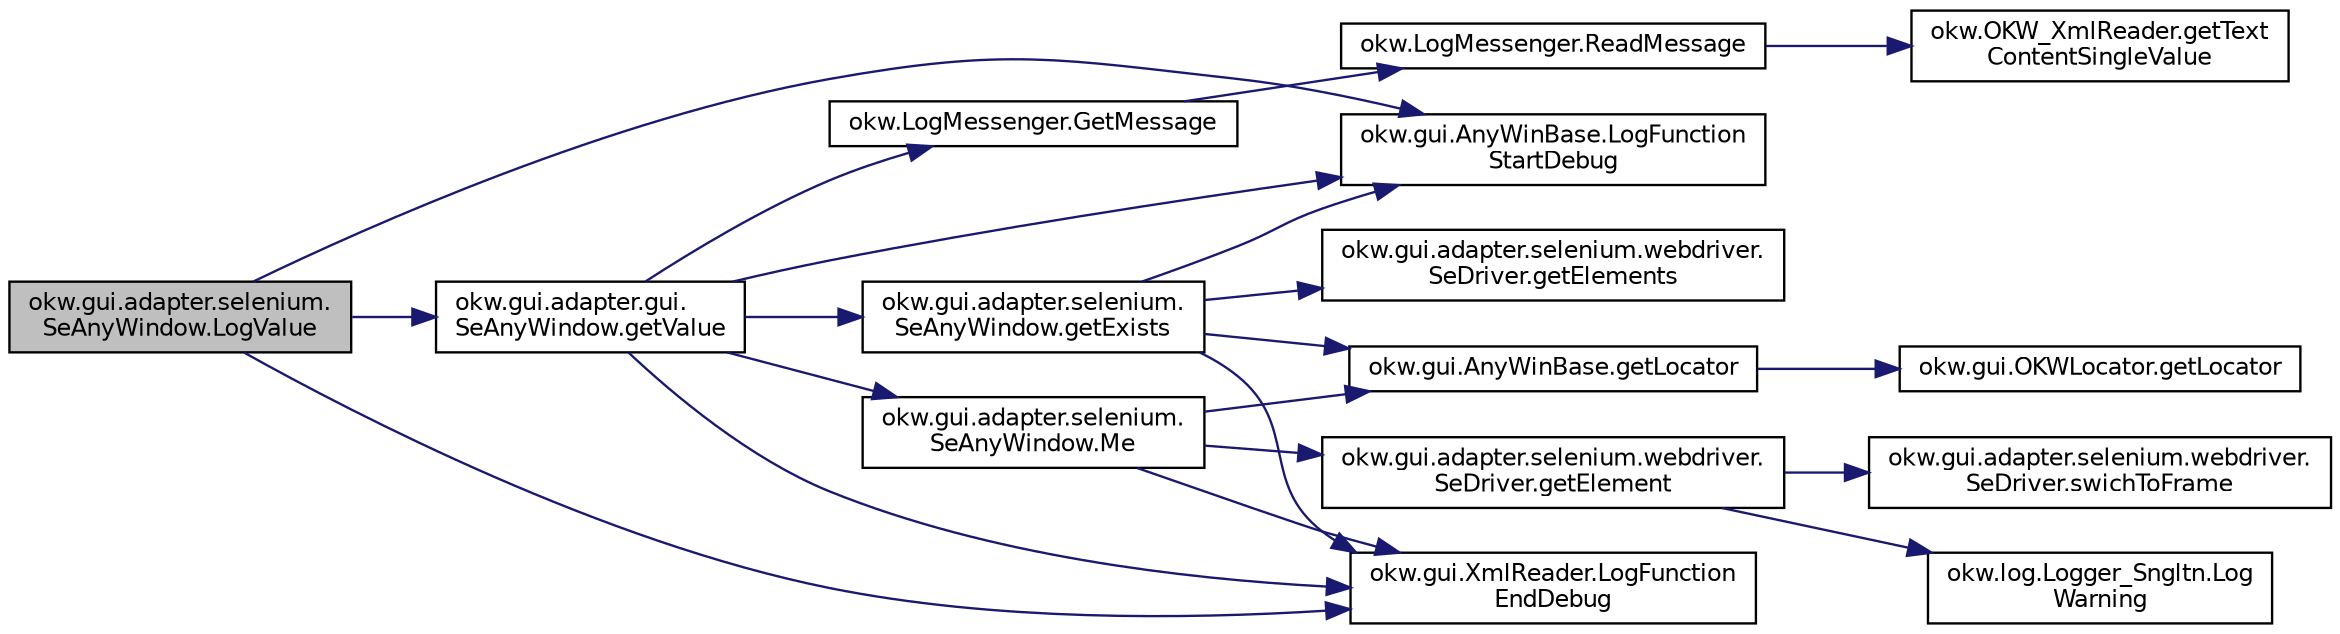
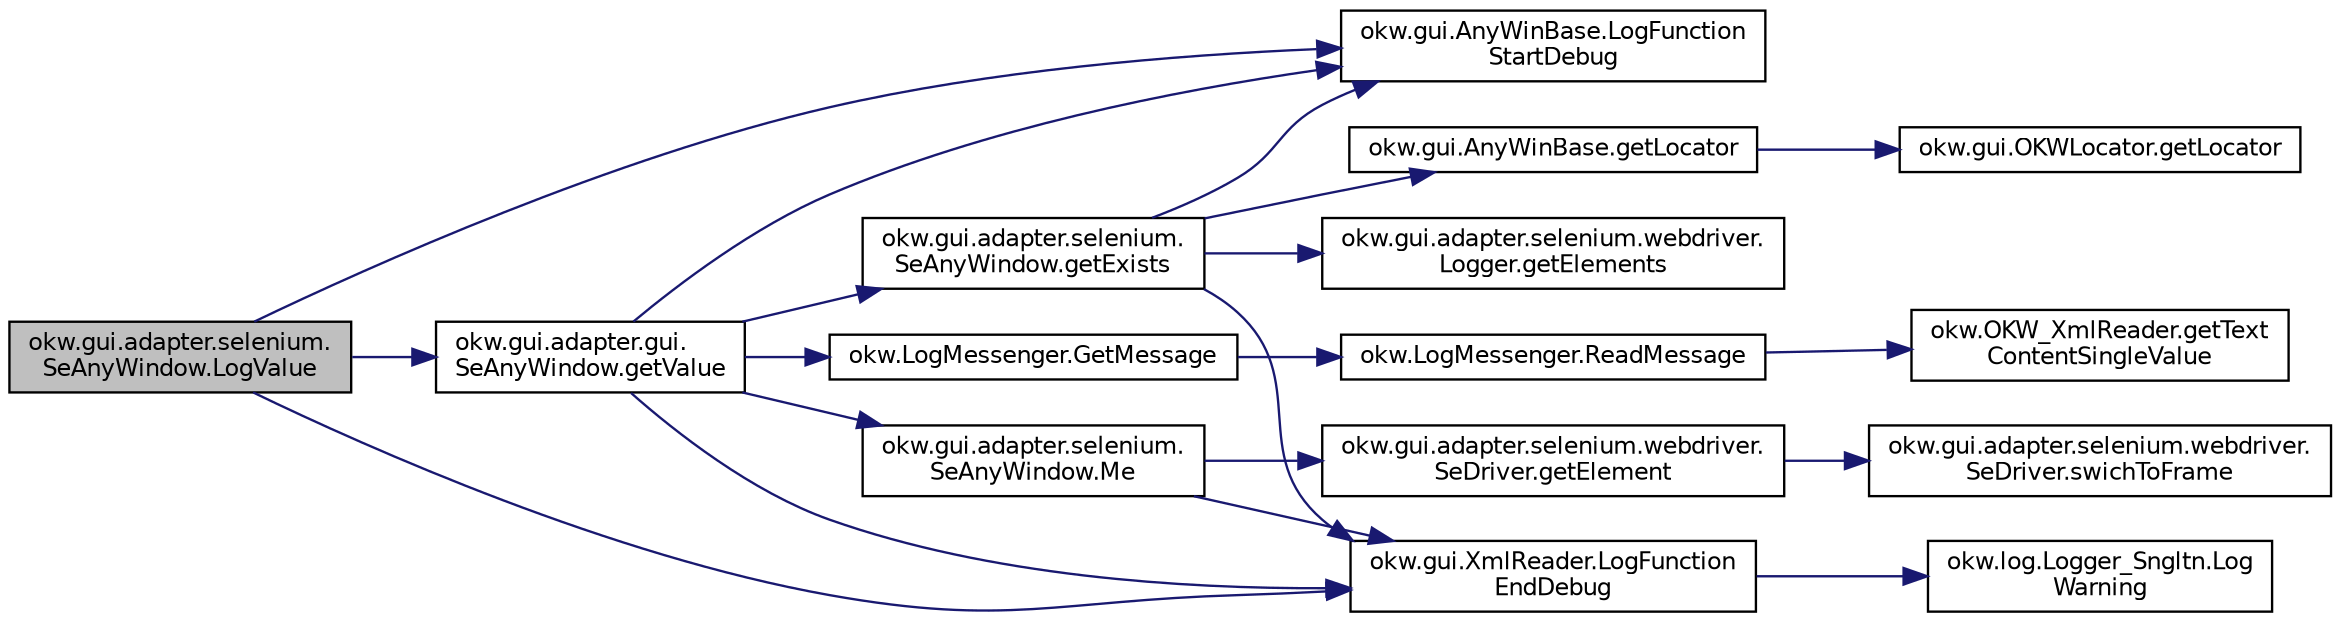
(1553, 265) -> (1553, 253)
(1279, 402) -> none
(1815, 528) -> (1830, 576)
